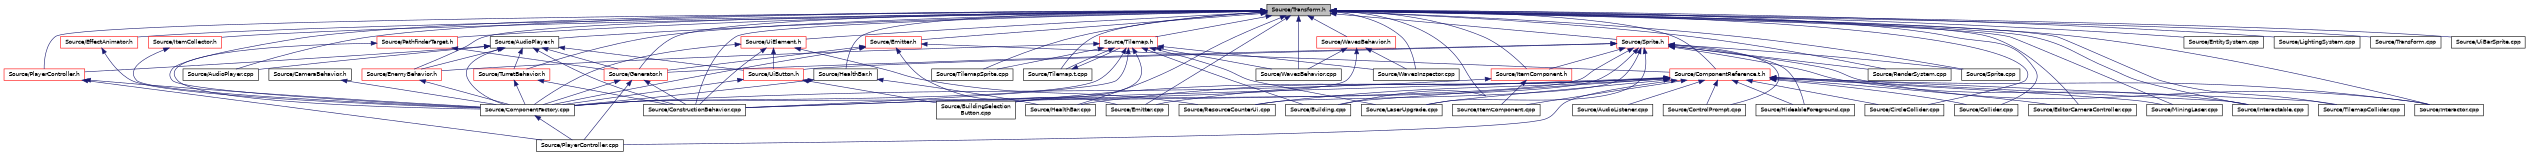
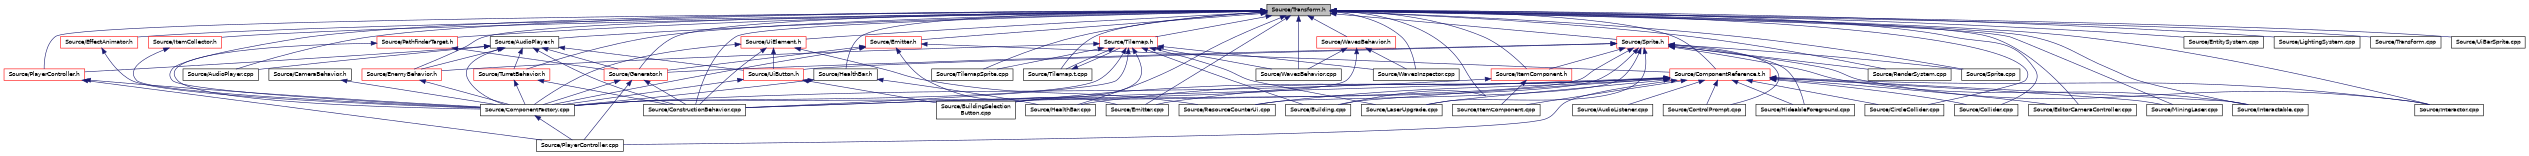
(2361, 110) -> none
